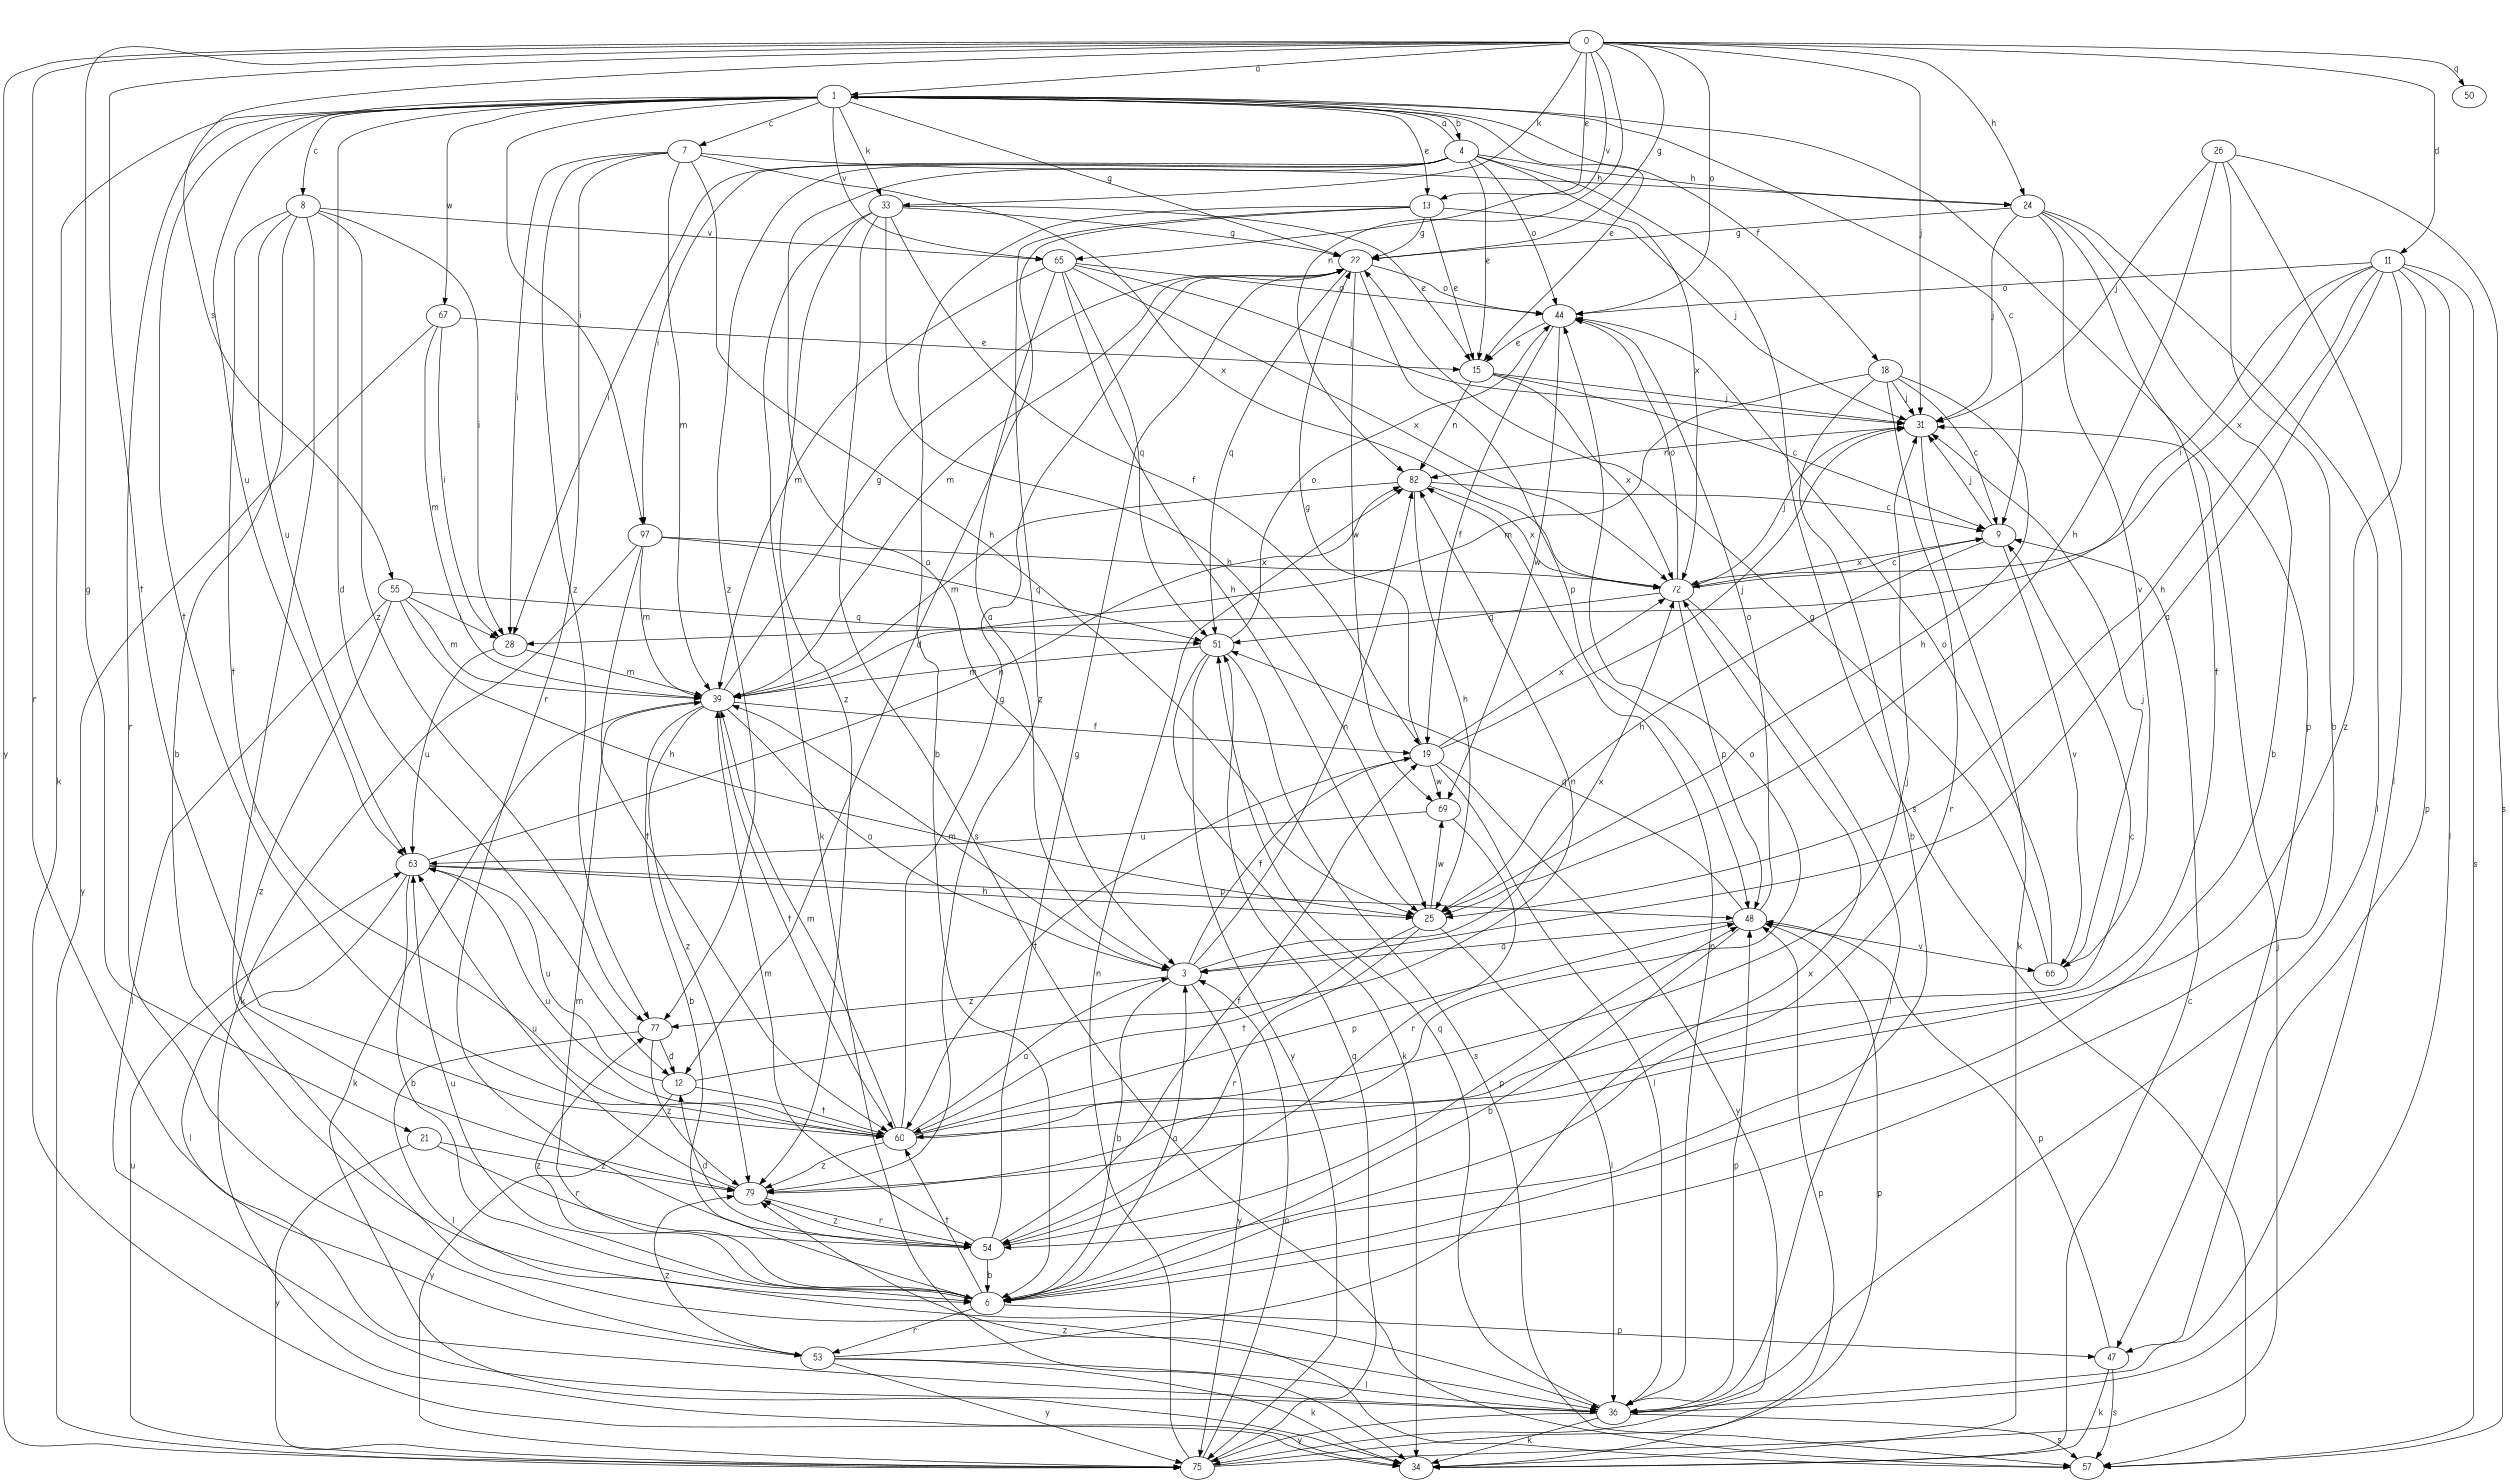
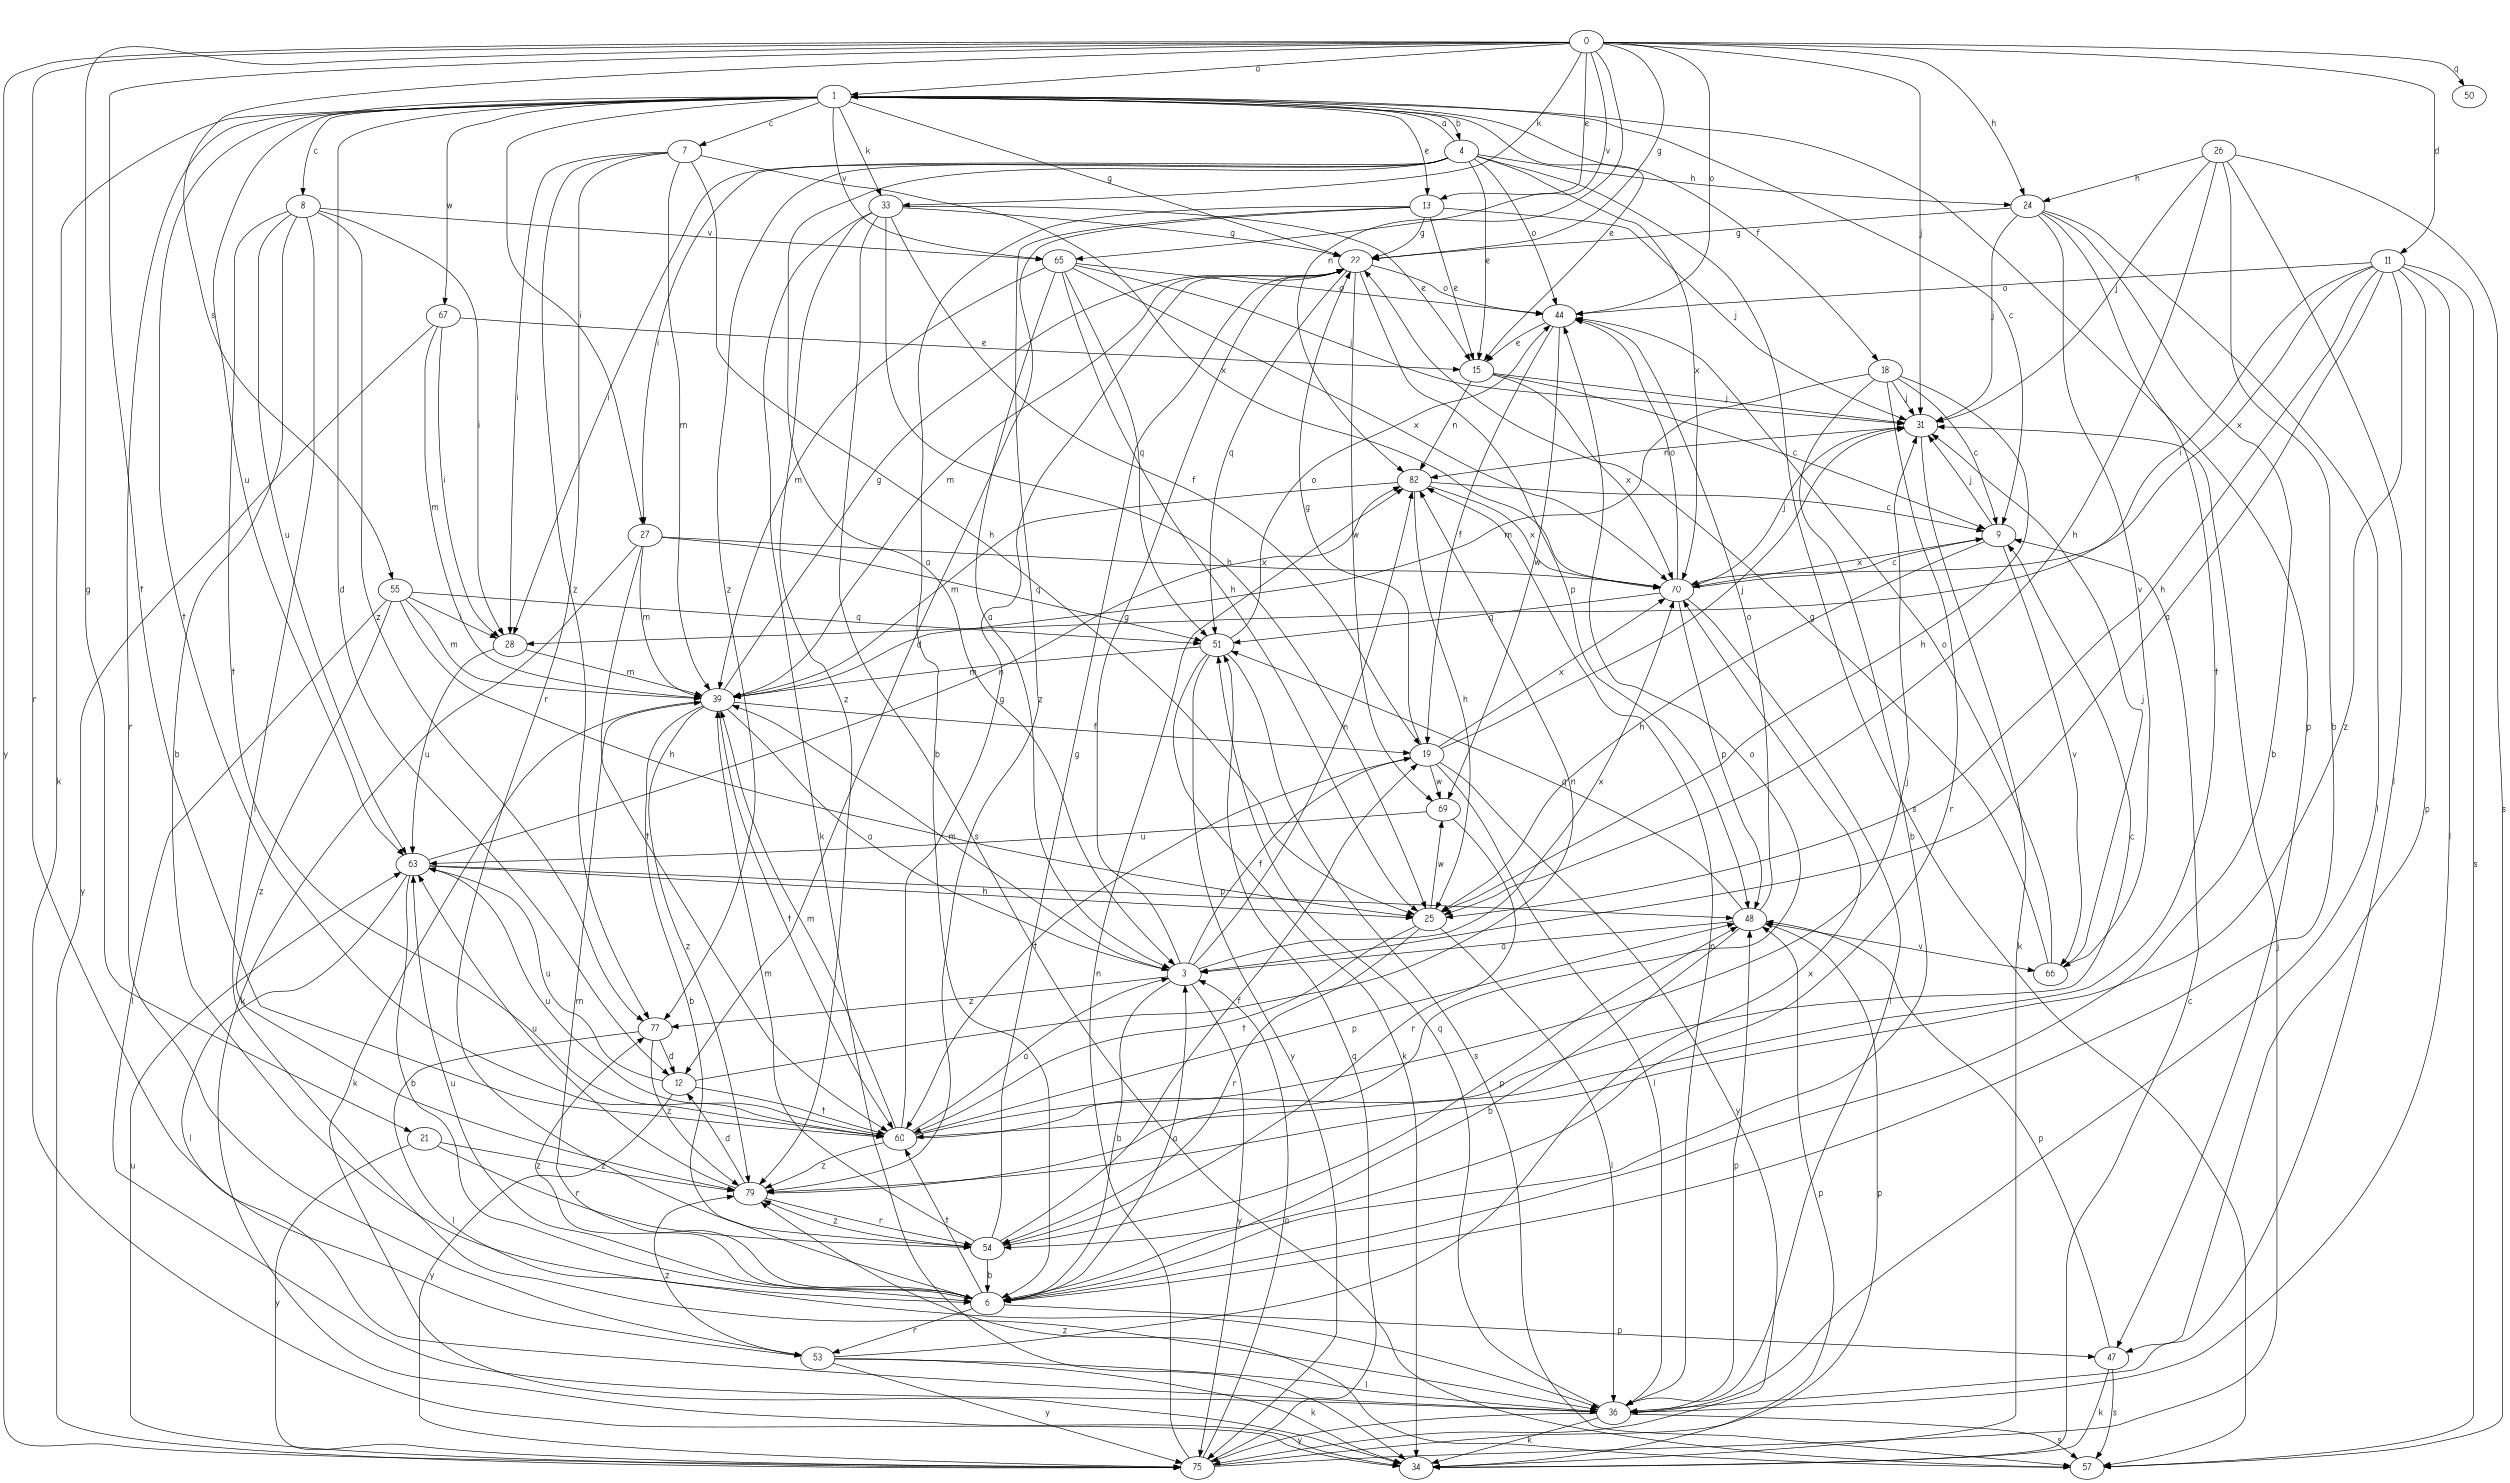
(1386, 174) -> (2126, 178)
(645, 535) -> (645, 535)
(1677, 590) -> (1677, 590)
none -> (1133, 593)
(781, 1227) -> (719, 1140)
